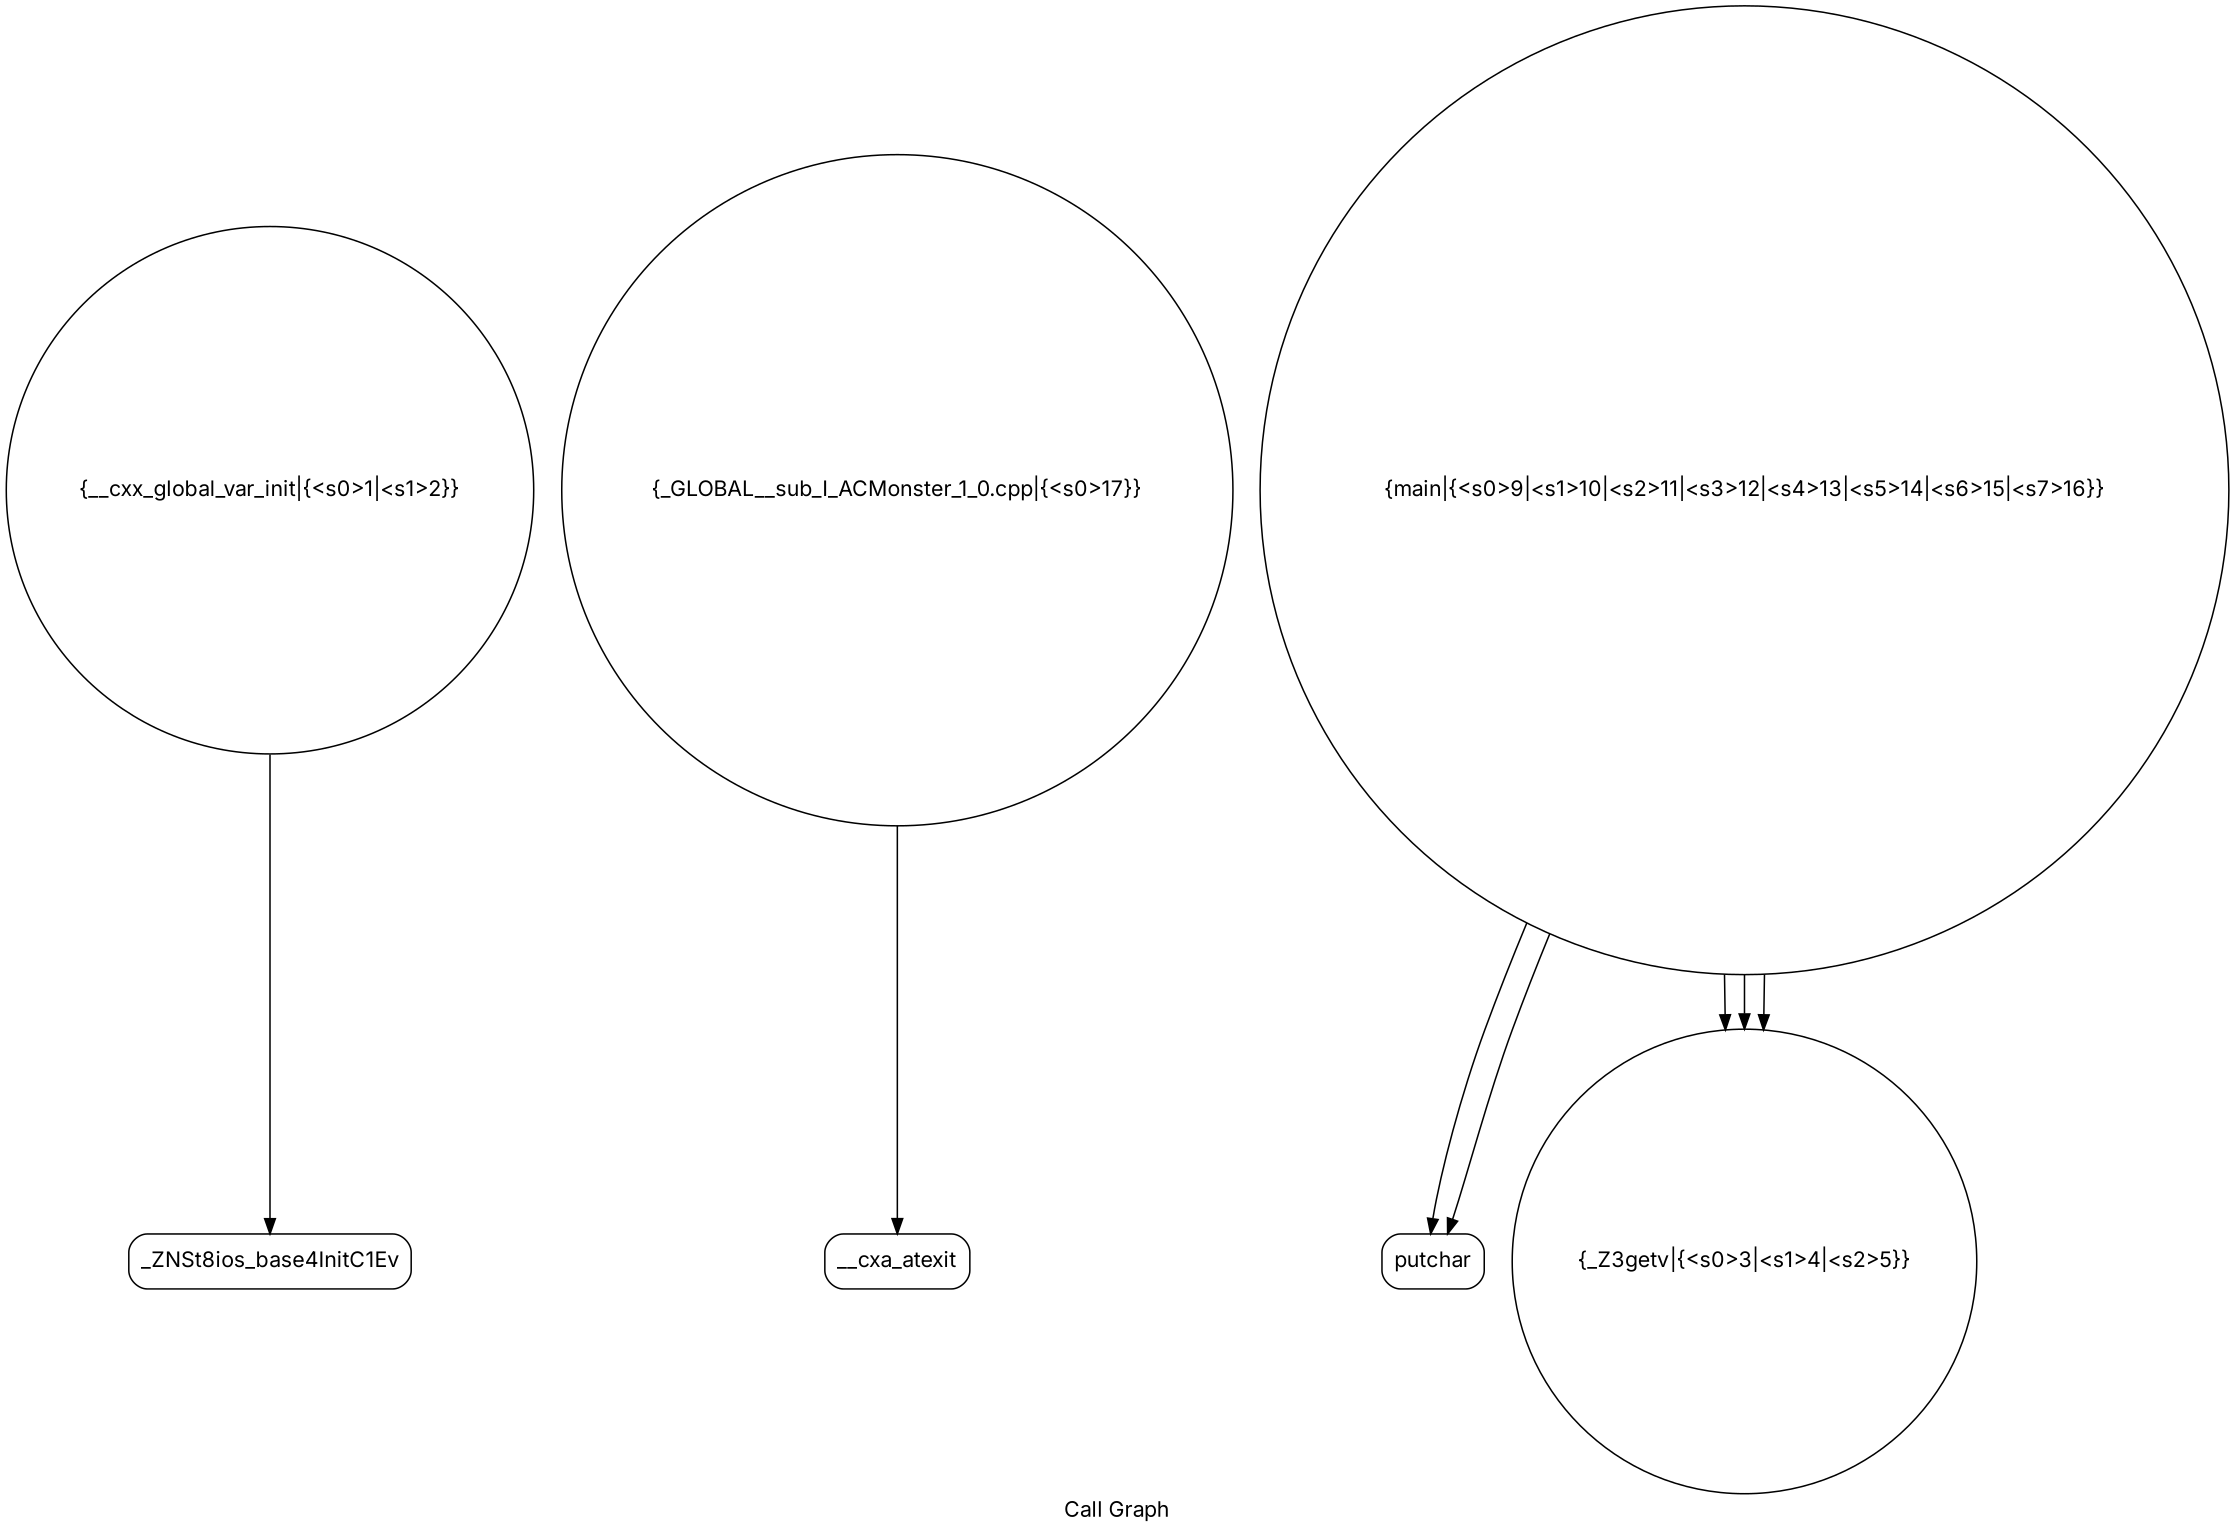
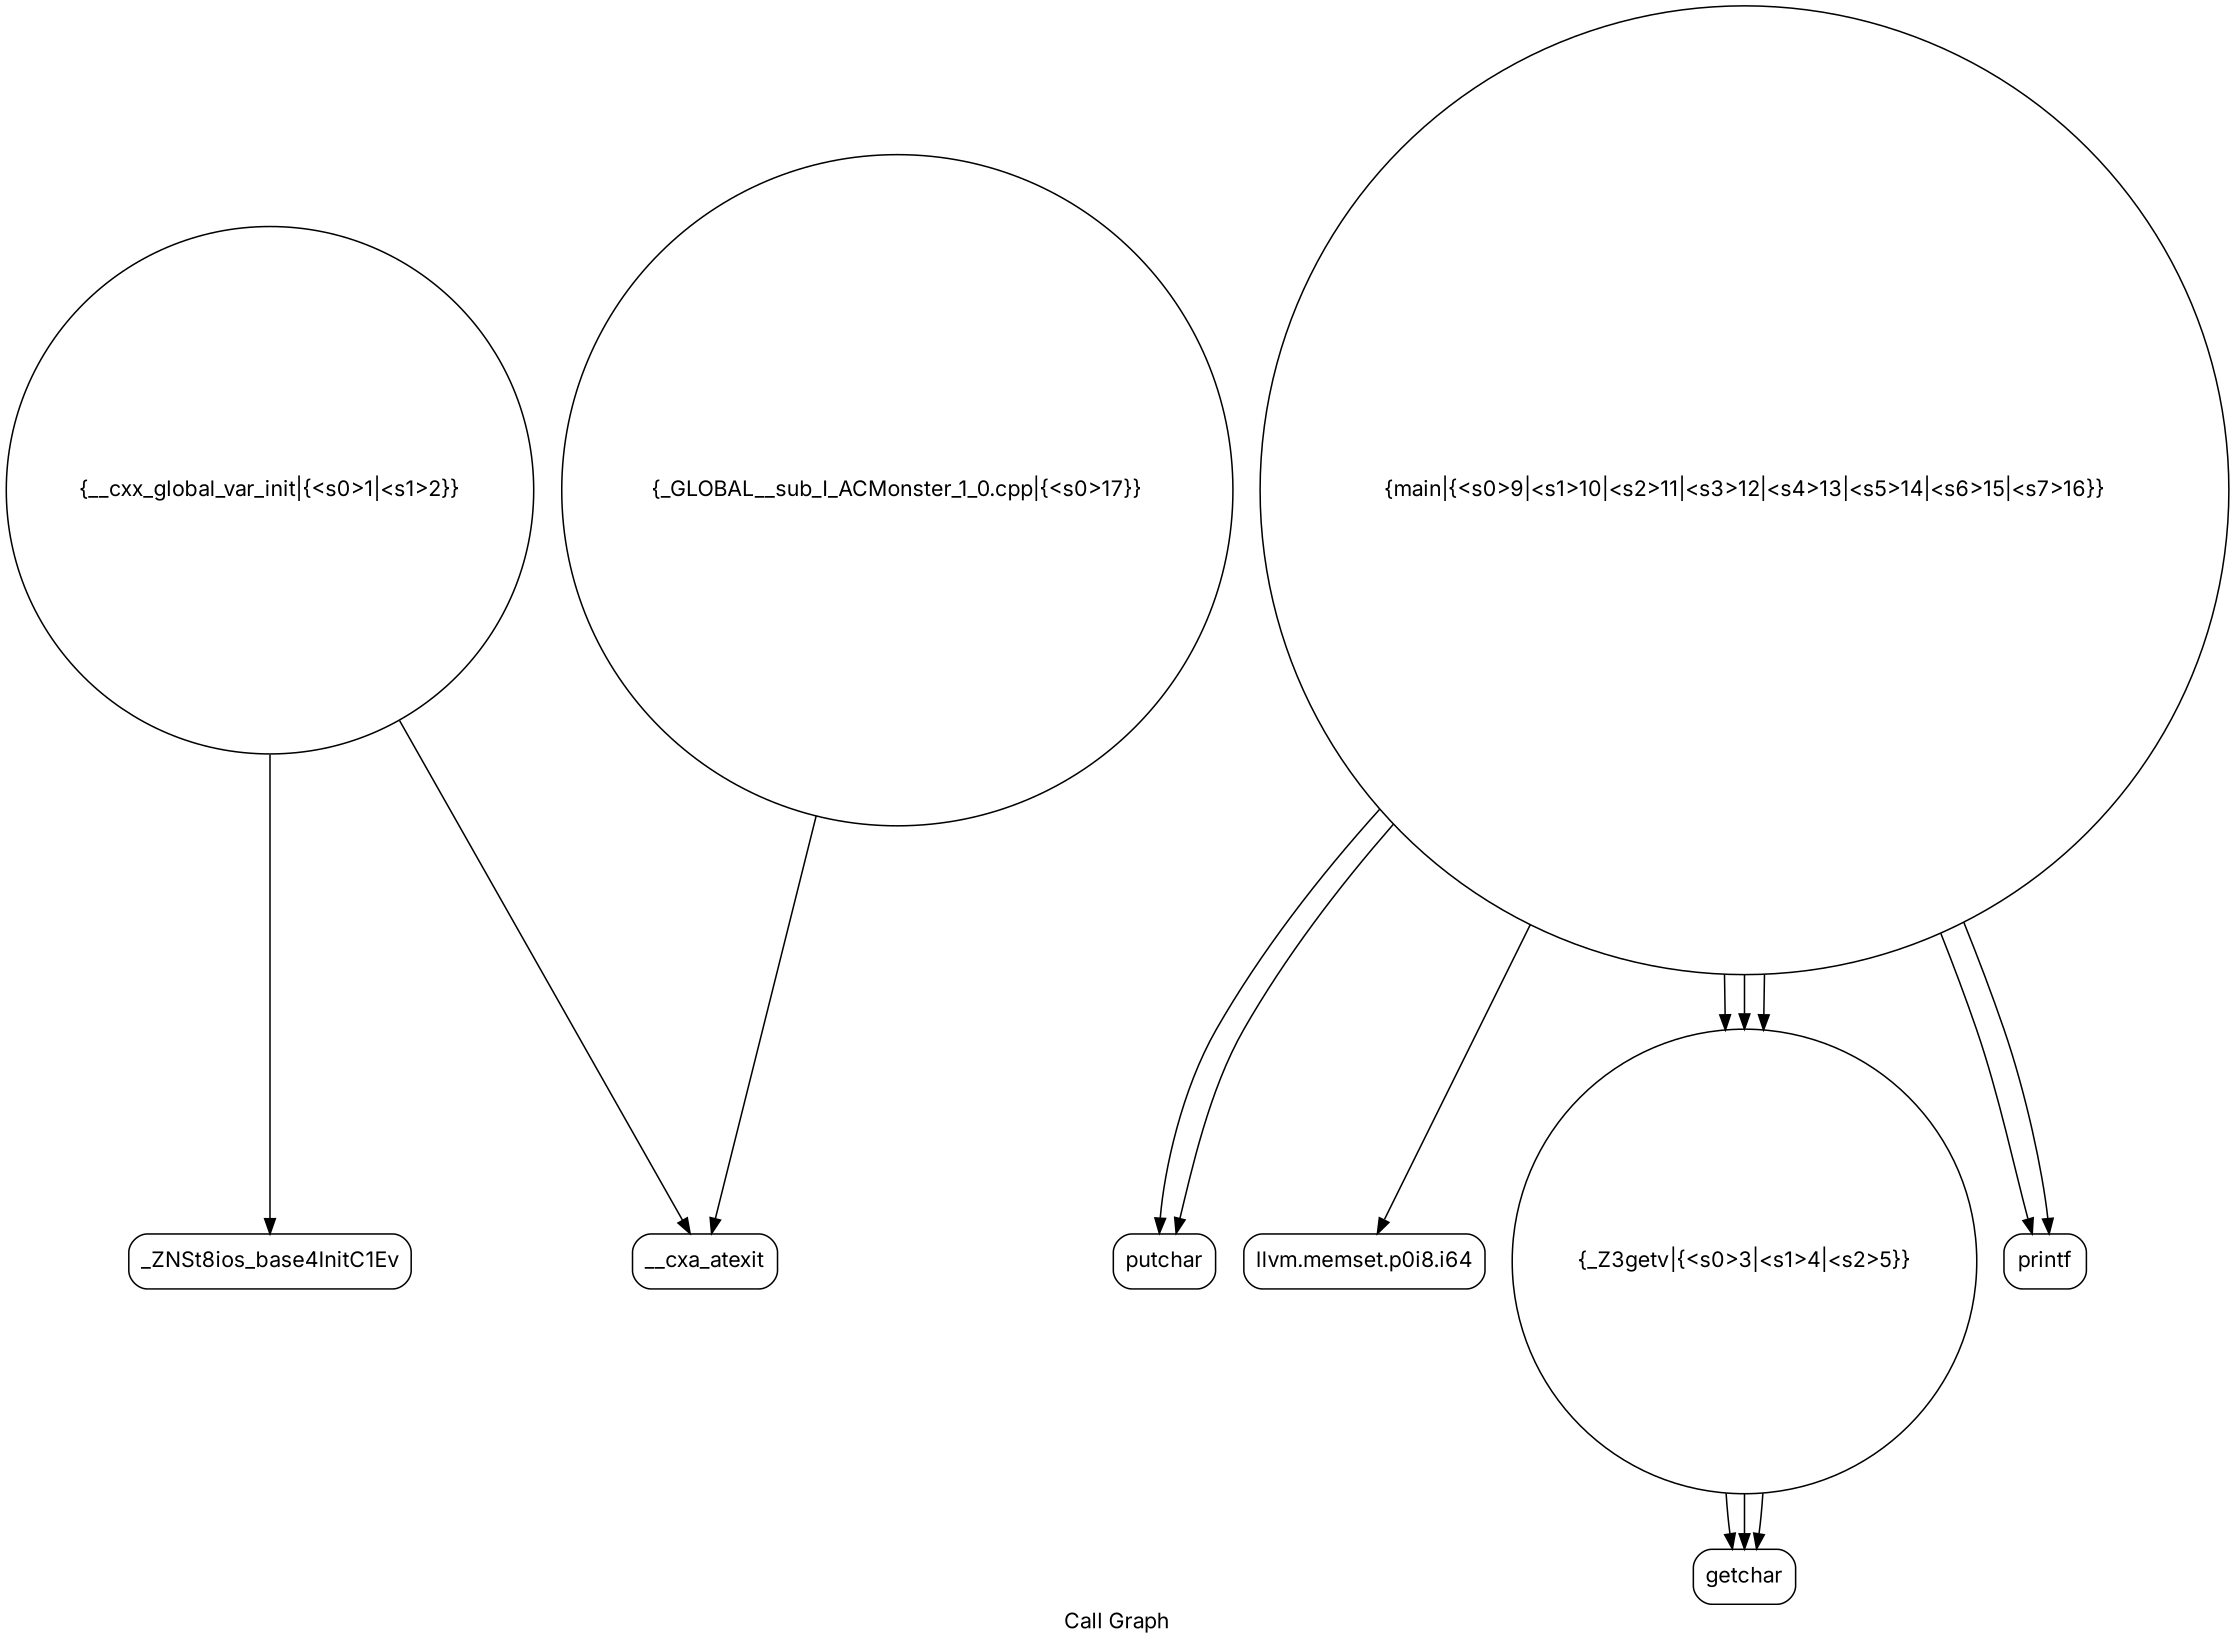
none -> (541, 970)
none -> (1364, 1261)
none -> (2045, 1261)
none -> (1745, 1577)
